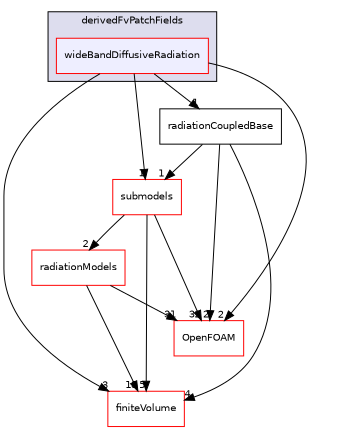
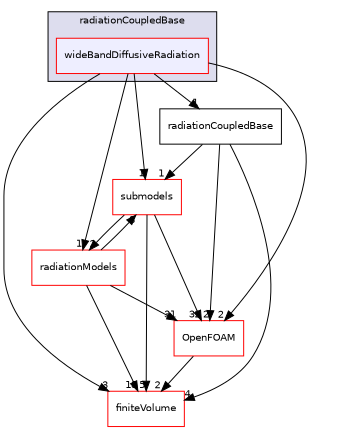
(132, 21) -> (132, 21)
none -> (107, 157)
none -> (115, 236)
none -> (181, 370)
